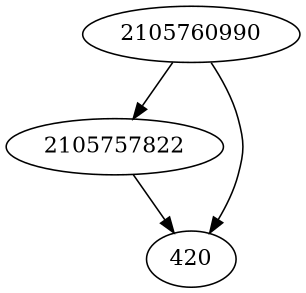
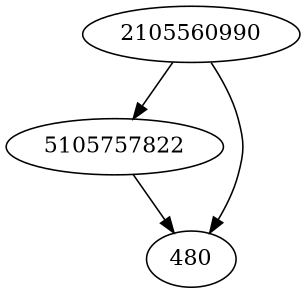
(191, 34) -> (191, 34)
(115, 147) -> (115, 147)
(191, 259) -> (191, 259)
